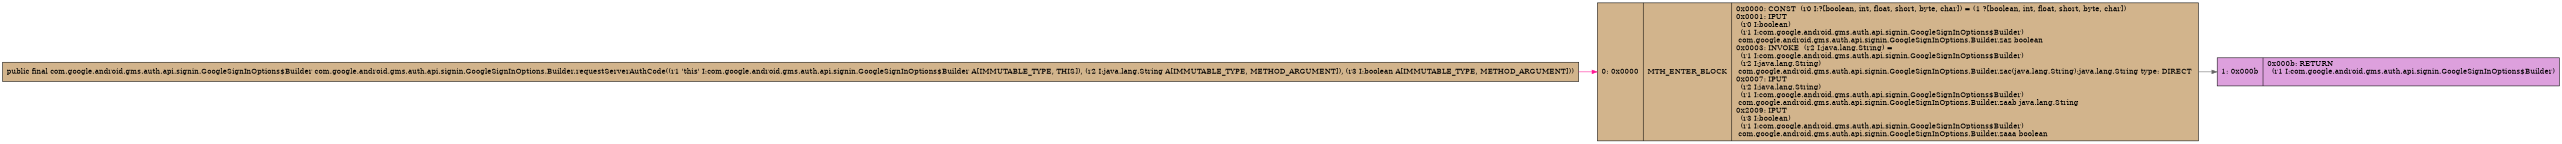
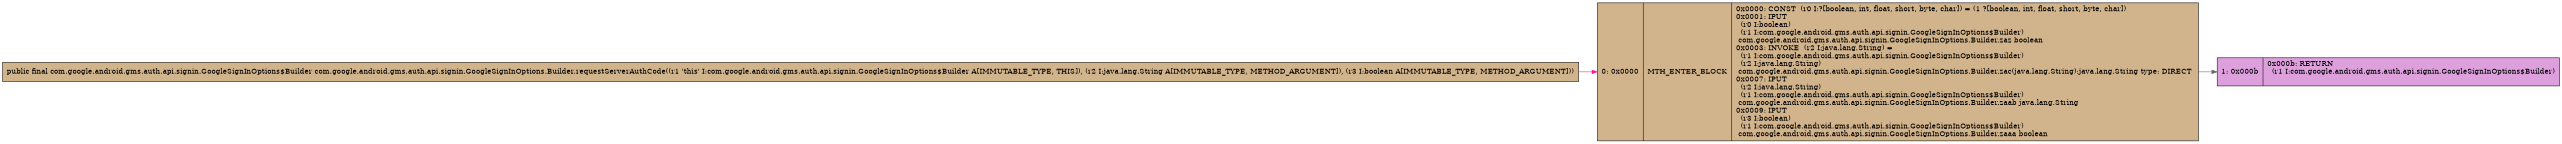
(1764, 111) -> (1764, 111)
